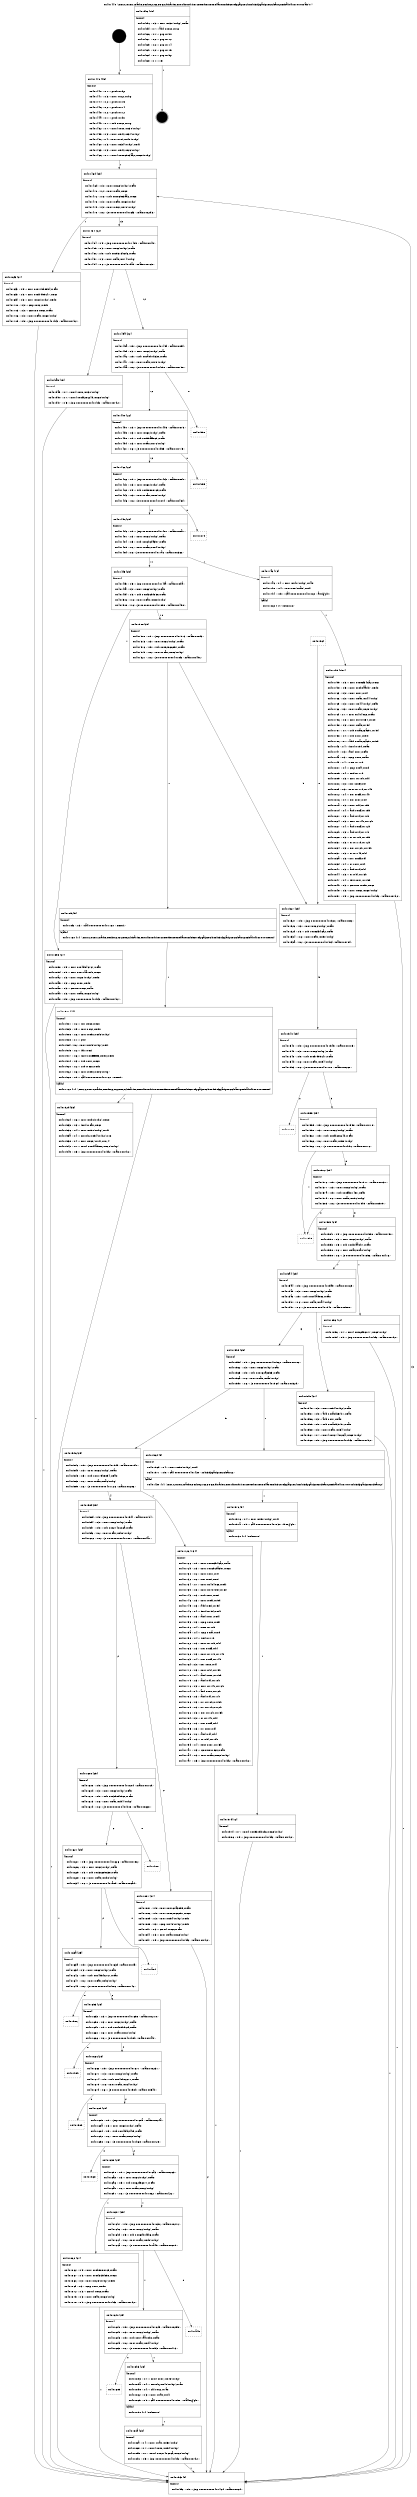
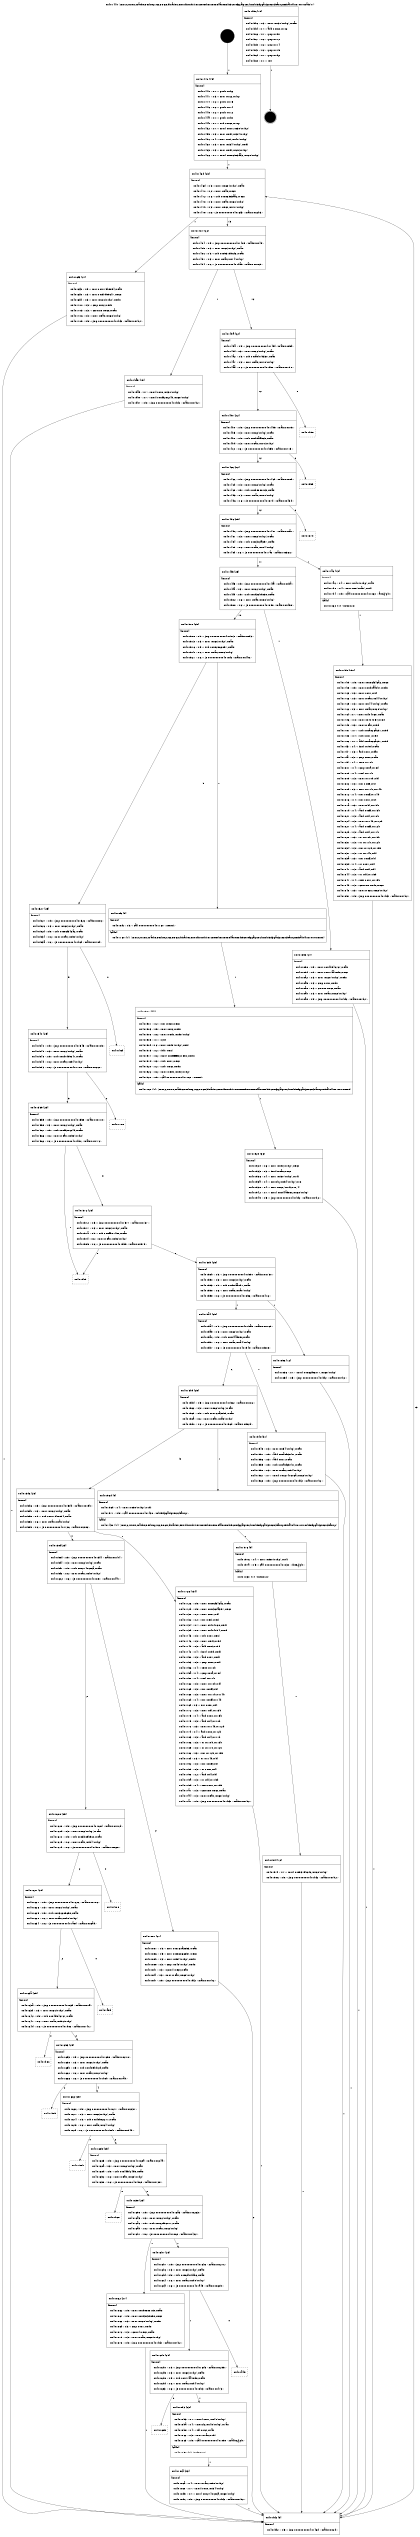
(318, 774) -> (103, 994)
(58, 1824) -> (357, 1853)
